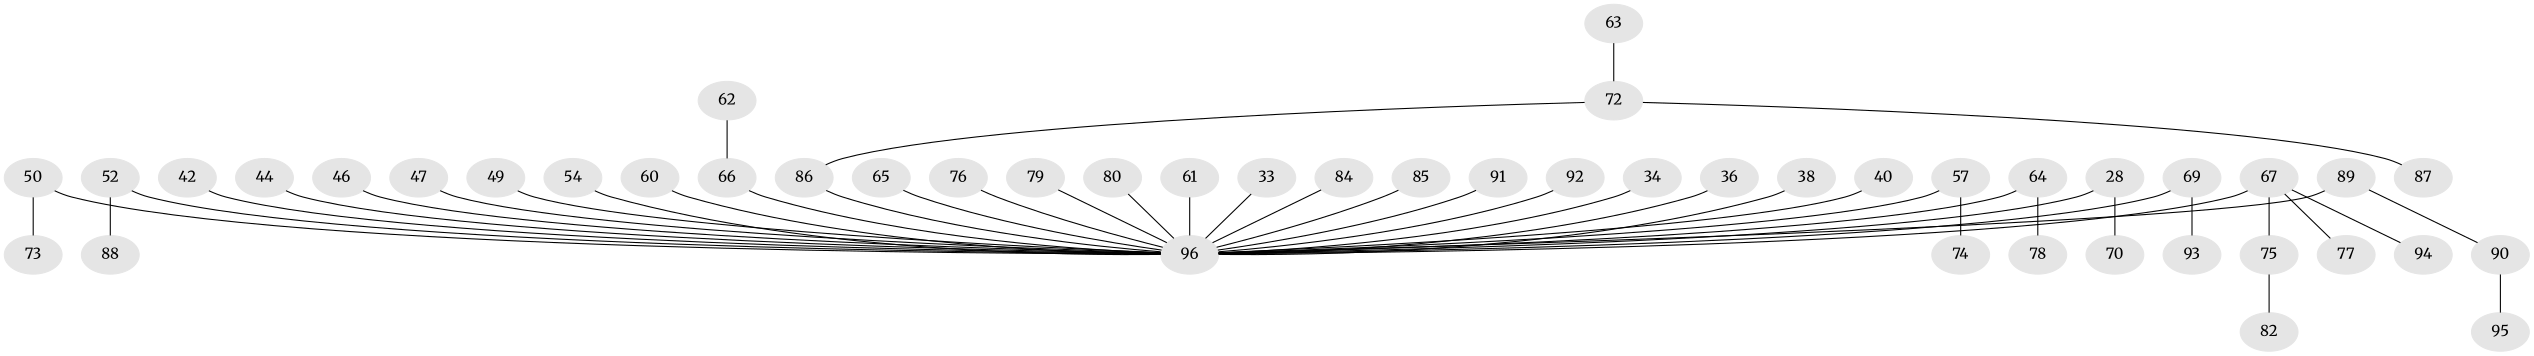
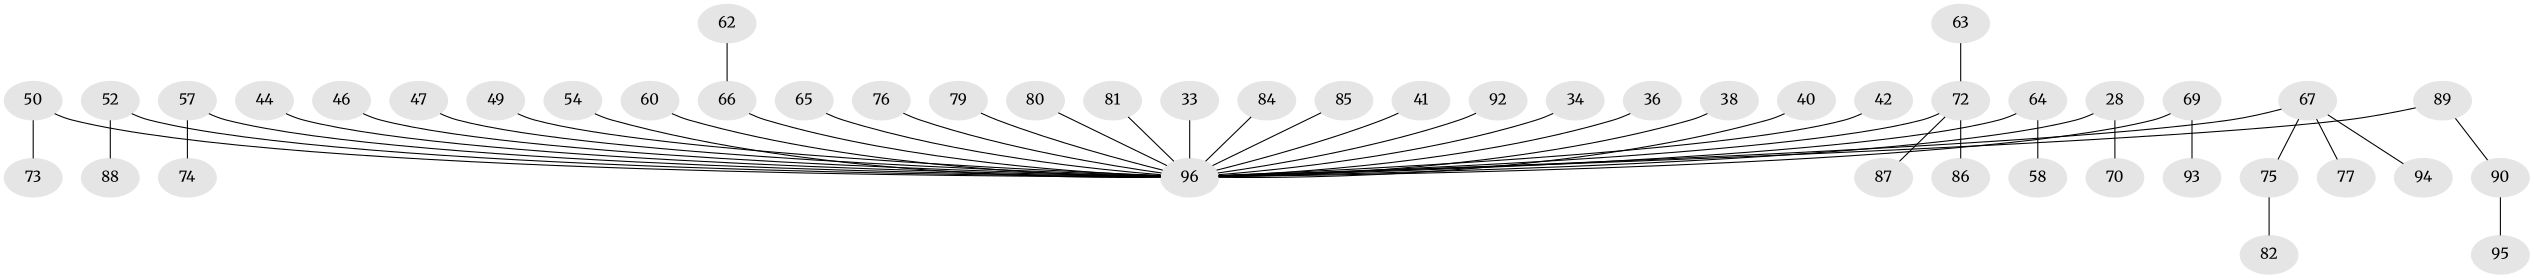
(1190, 178) -> (1113, 101)
(1498, 178) -> (1421, 101)
(992, 231) -> (1761, 144)
(2038, 255) -> (2038, 178)
